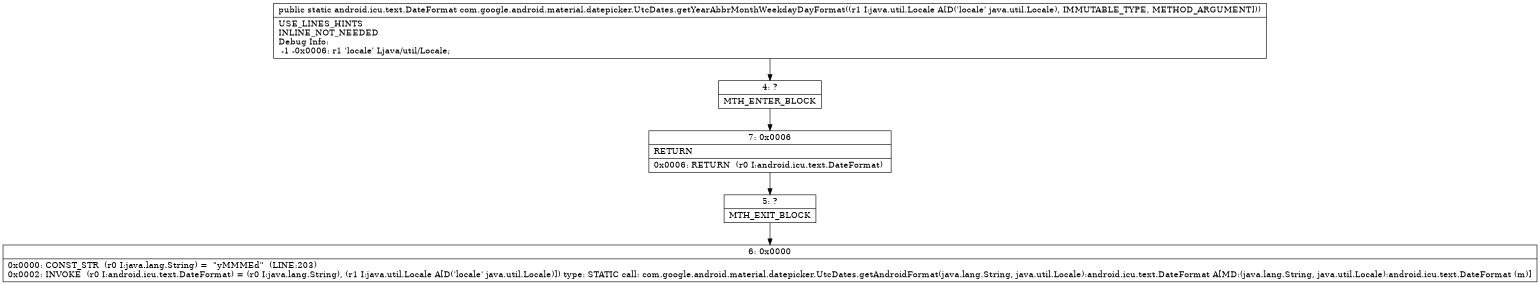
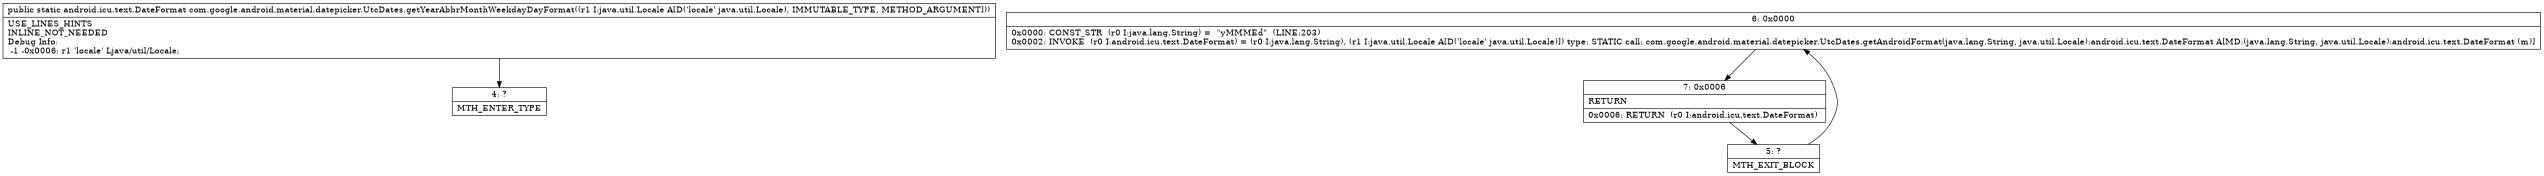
(770, 101) -> (499, 108)
(770, 117) -> (1743, 63)
